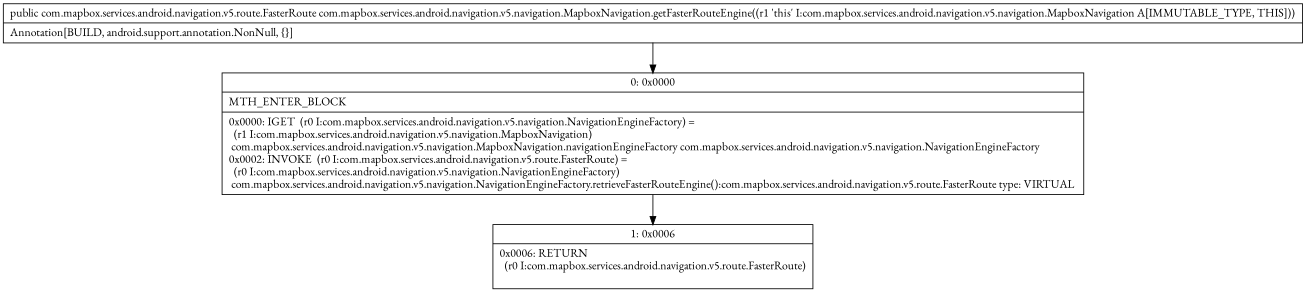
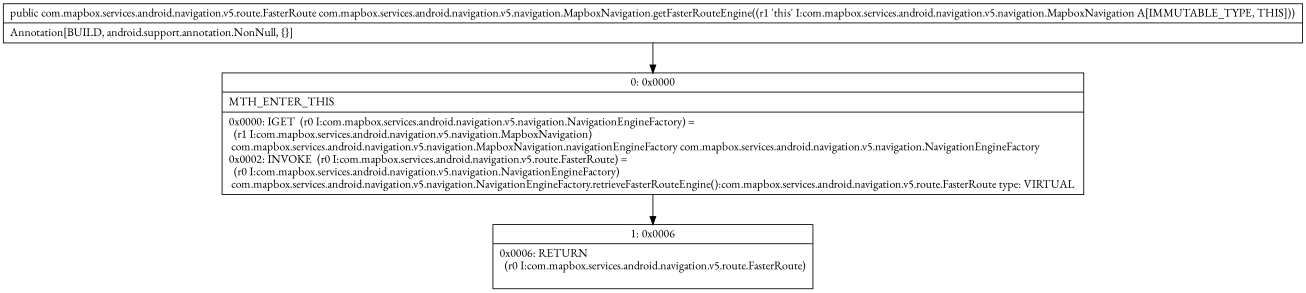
(288, 102) -> (282, 102)
